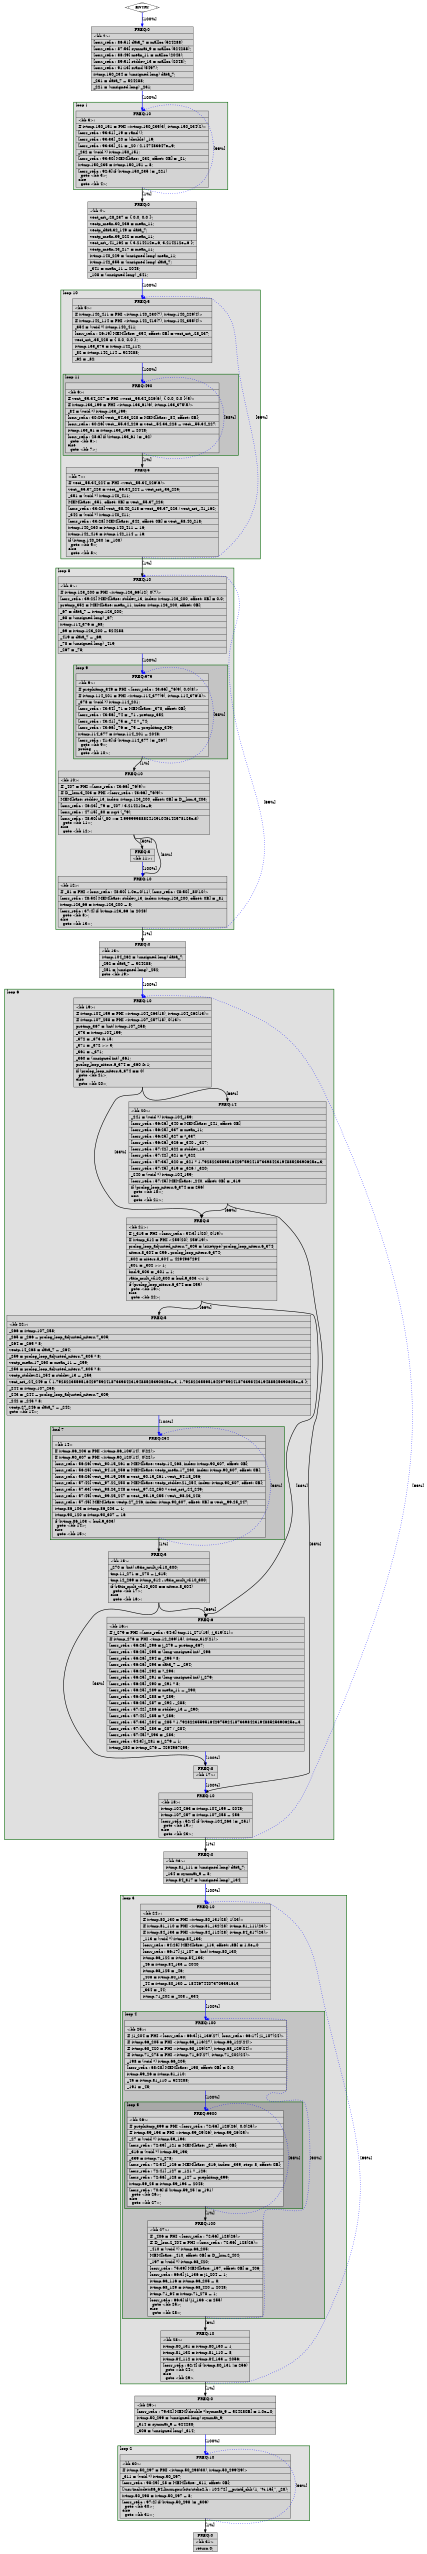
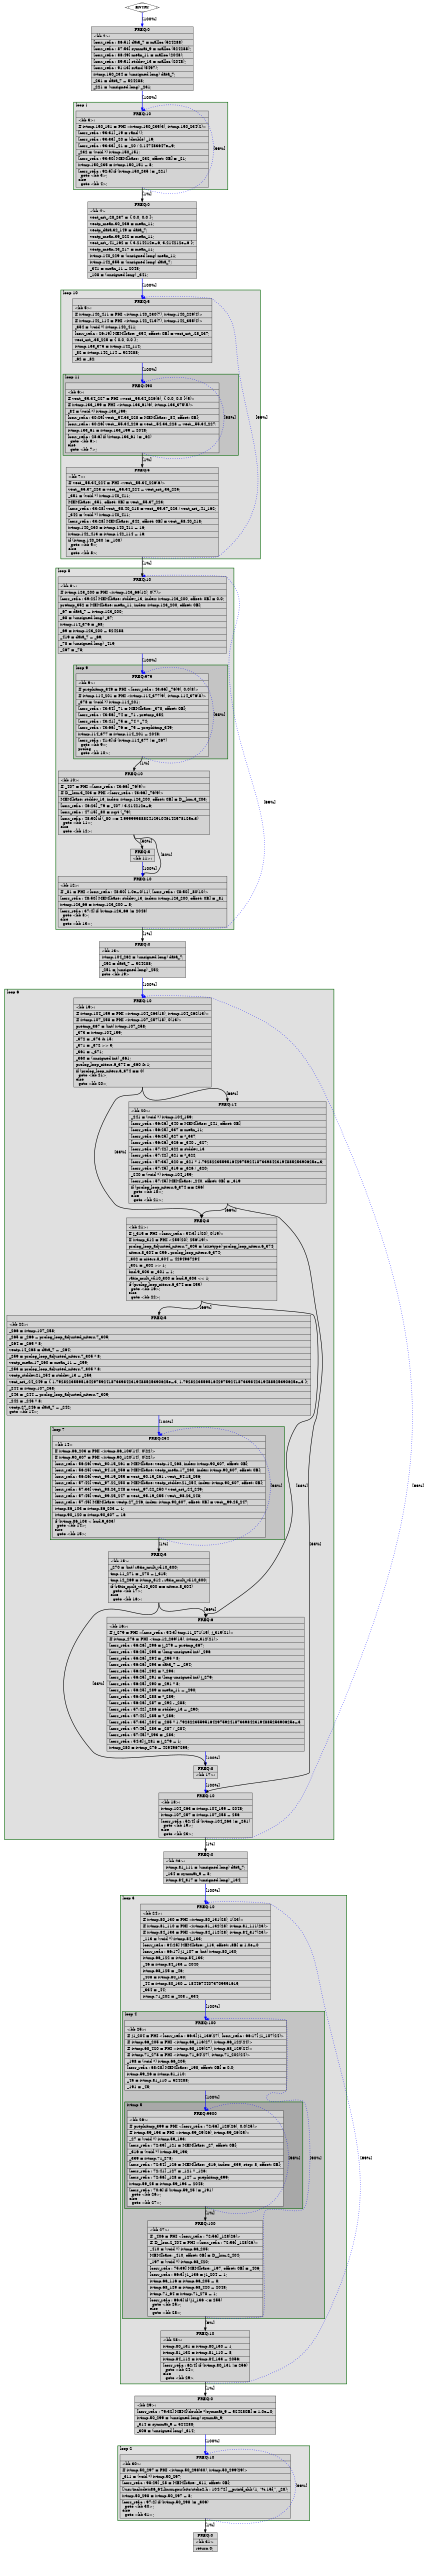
(135, 1196) -> (135, 1196)
(58, 1430) -> (59, 1430)
(133, 2105) -> (135, 2105)
